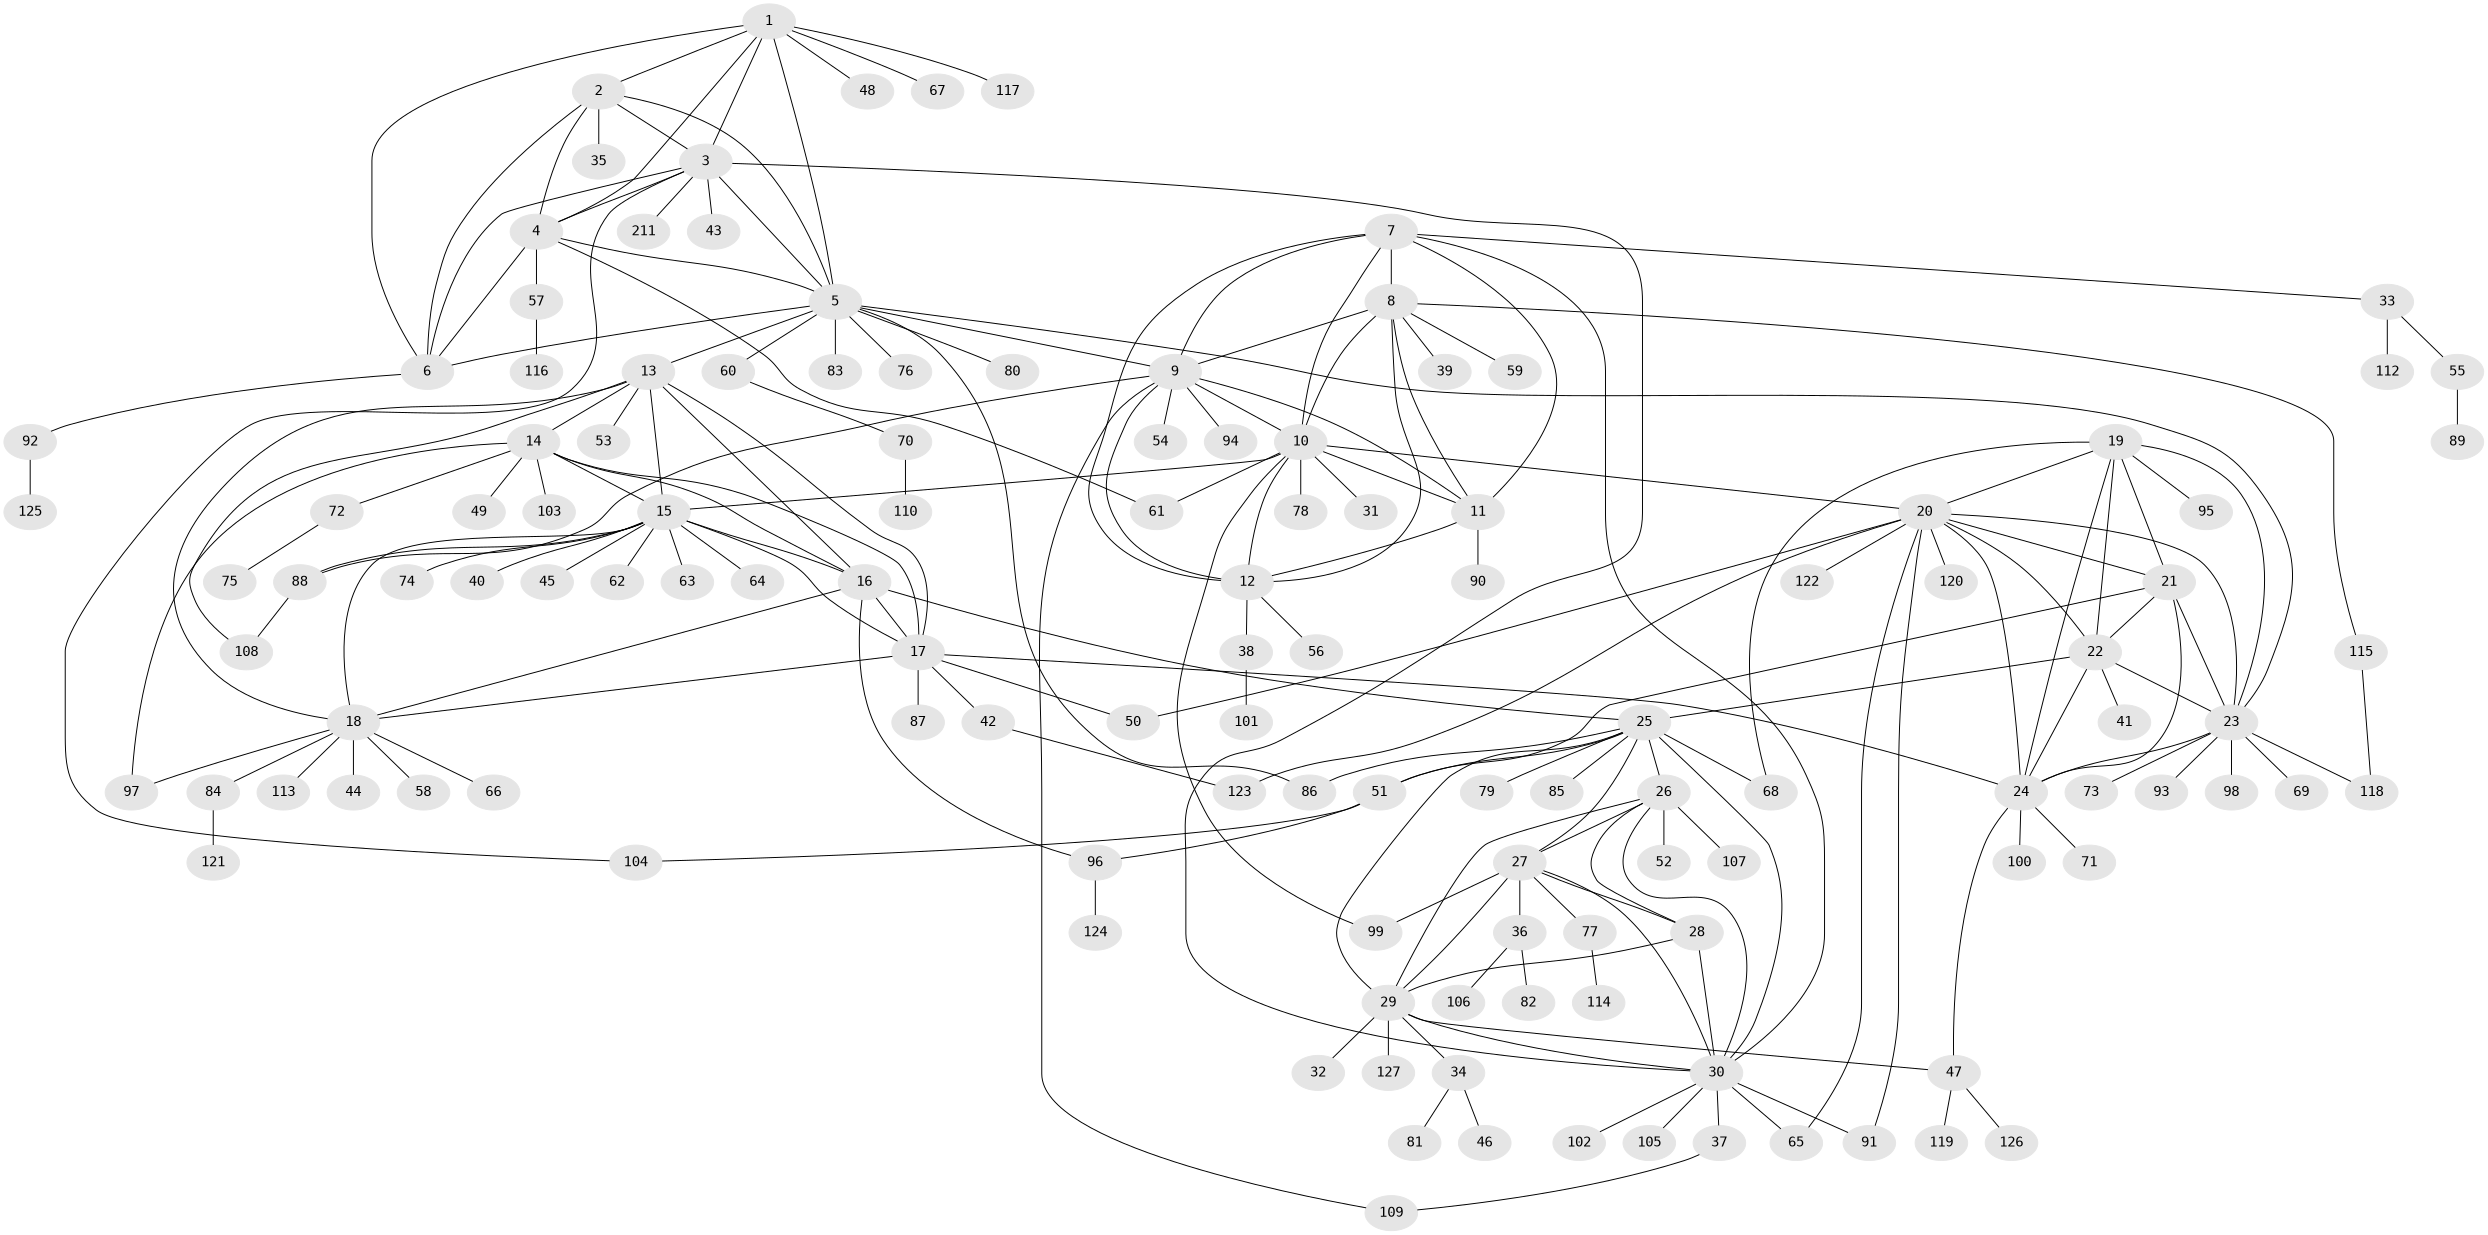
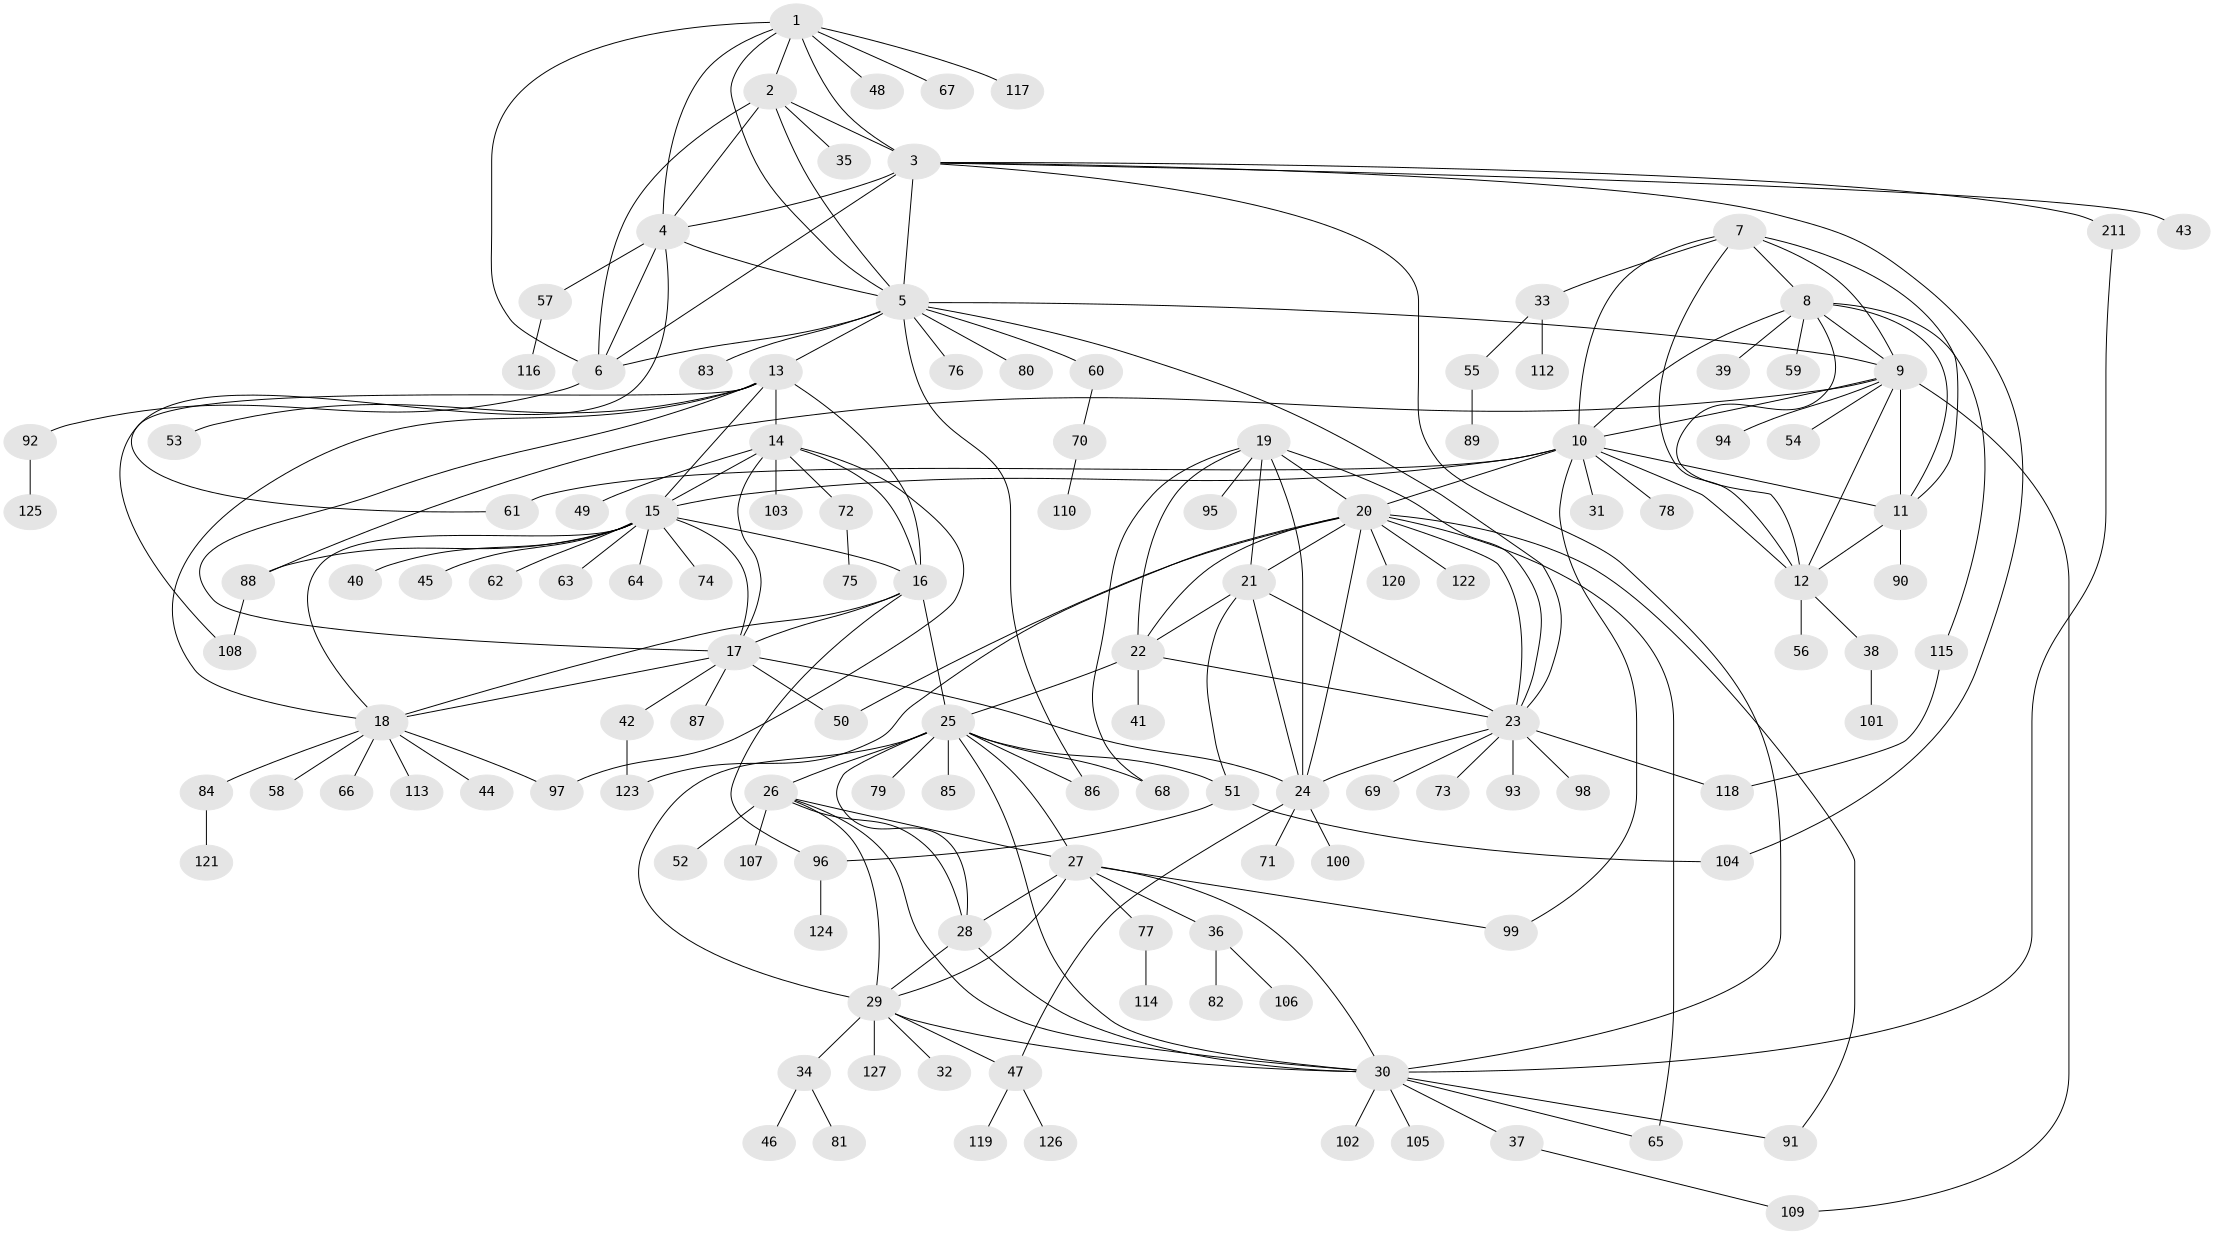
(1662, 632) -> (2032, 915)
(2058, 723) -> none
none -> (868, 827)
